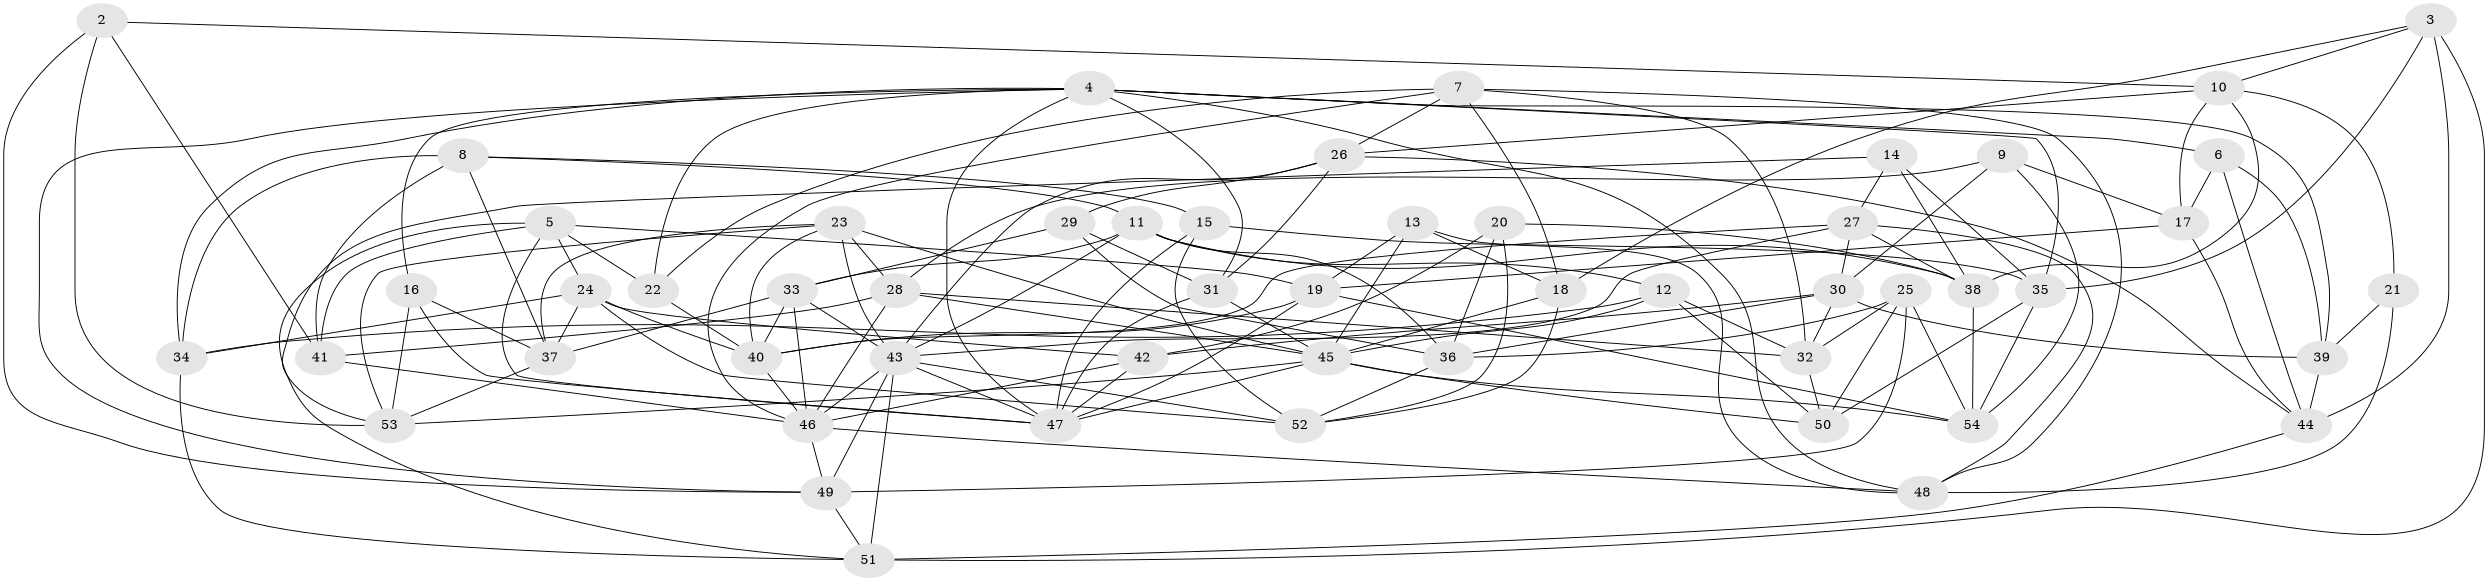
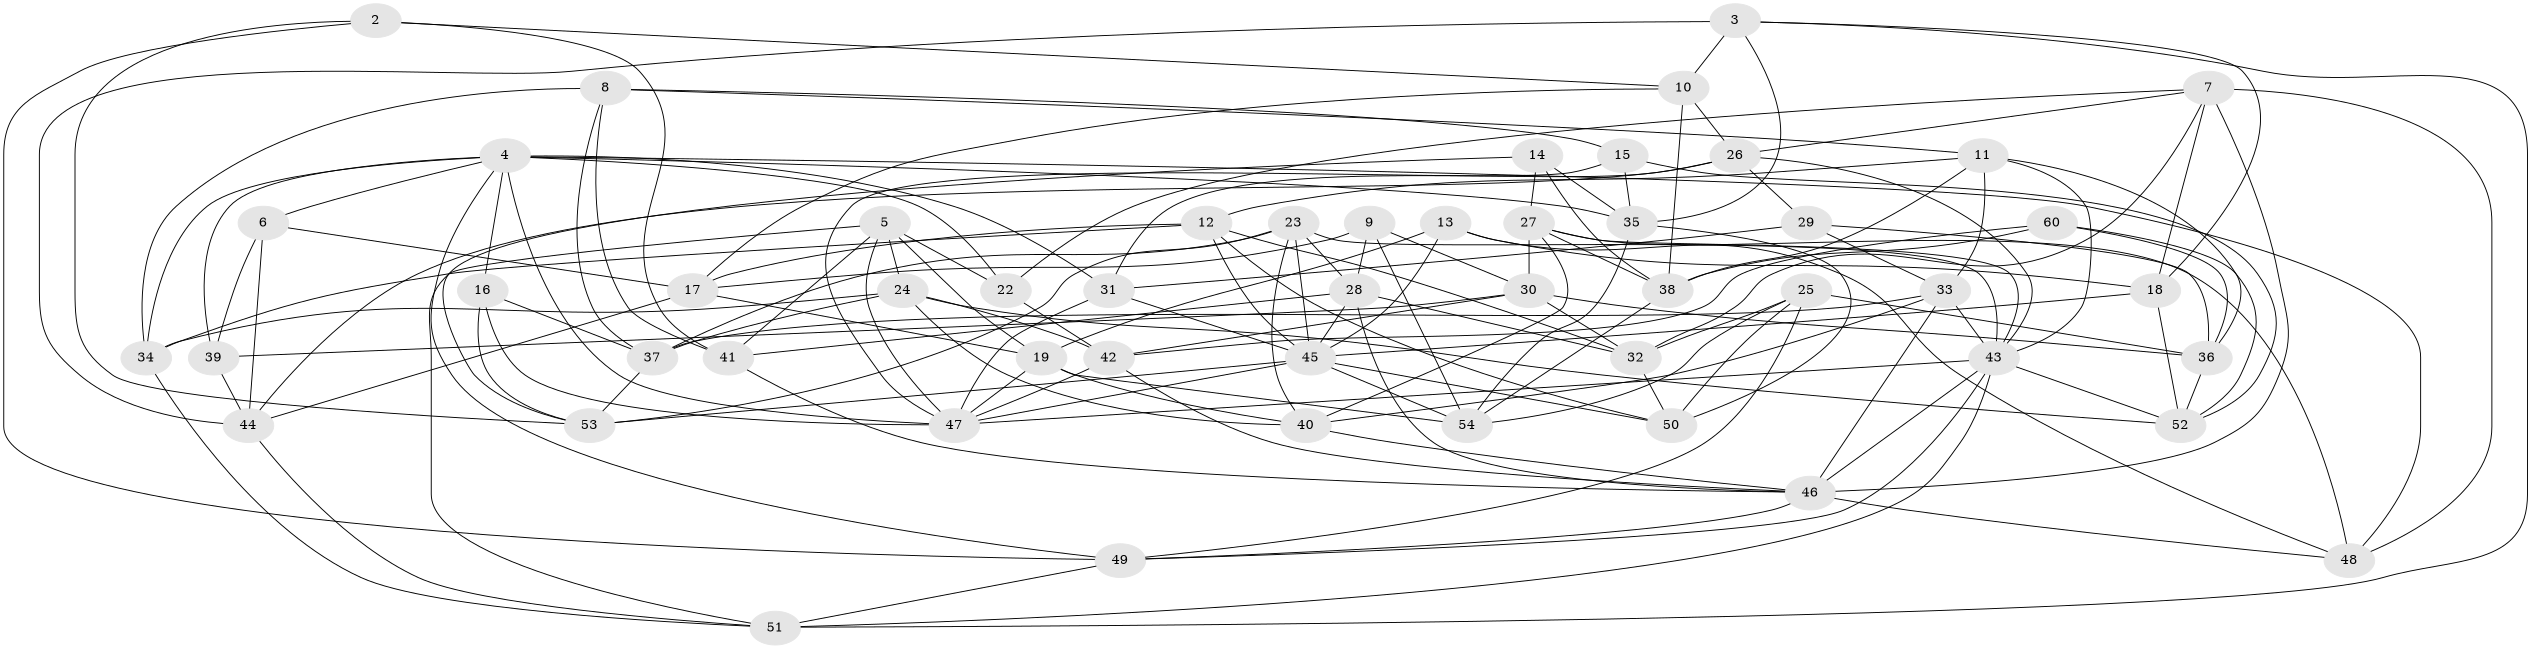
(1500, 223) -> (2052, 223)
none -> (840, 252)
(2393, 291) -> none
(717, 332) -> (1064, 329)
